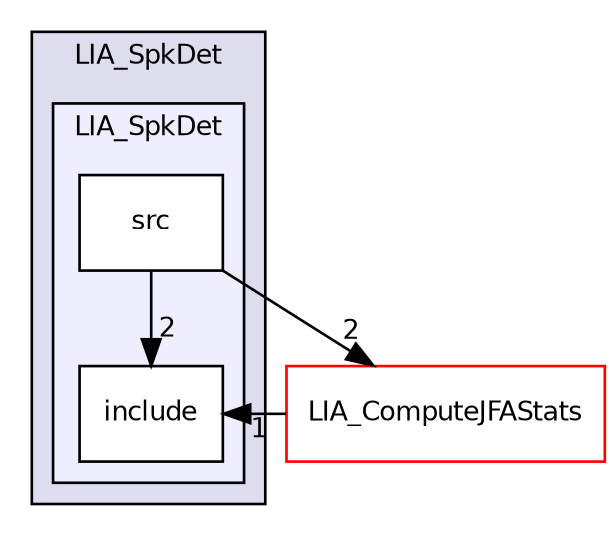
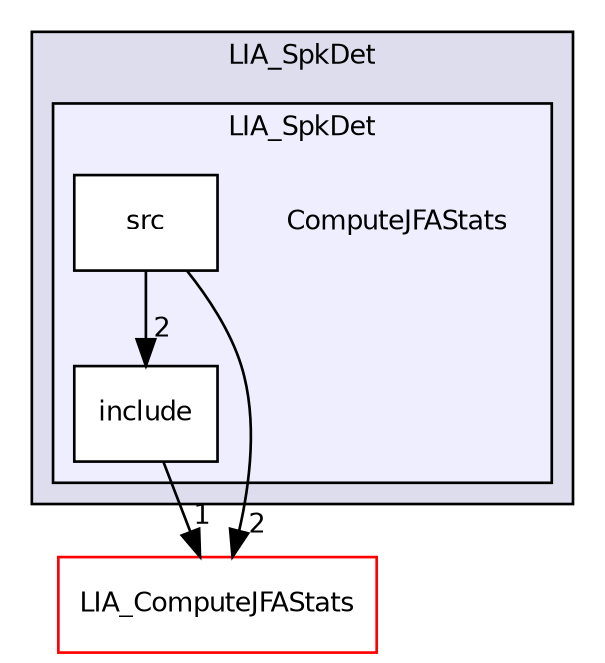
none -> (398, 223)
(269, 414) -> (177, 497)
